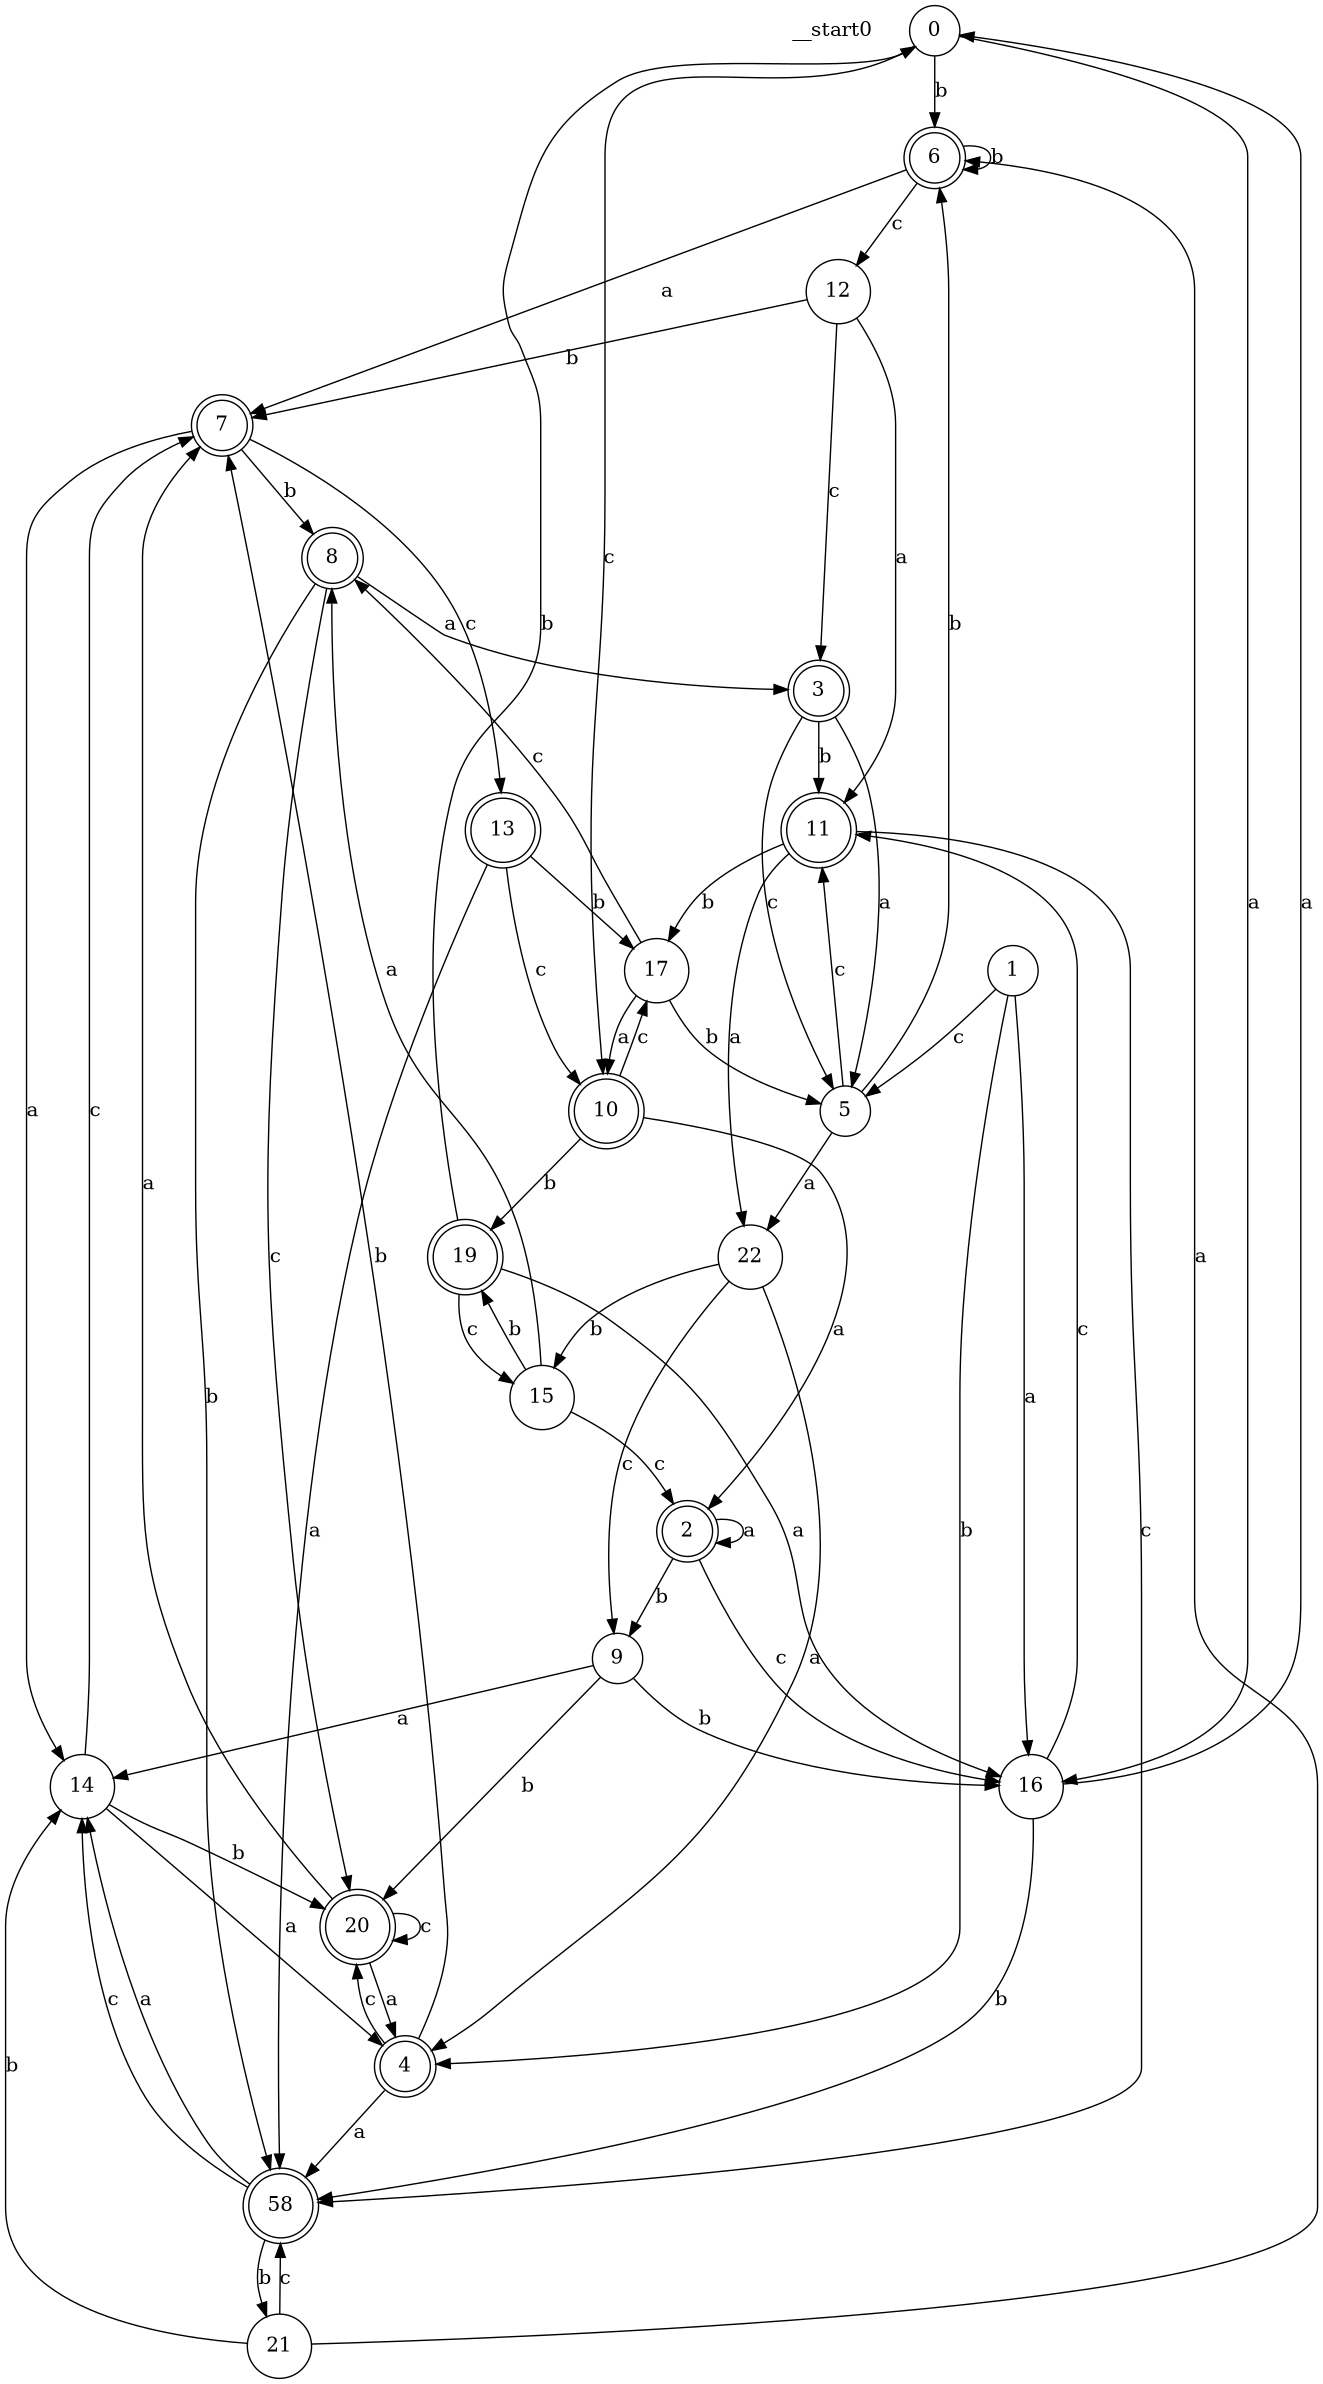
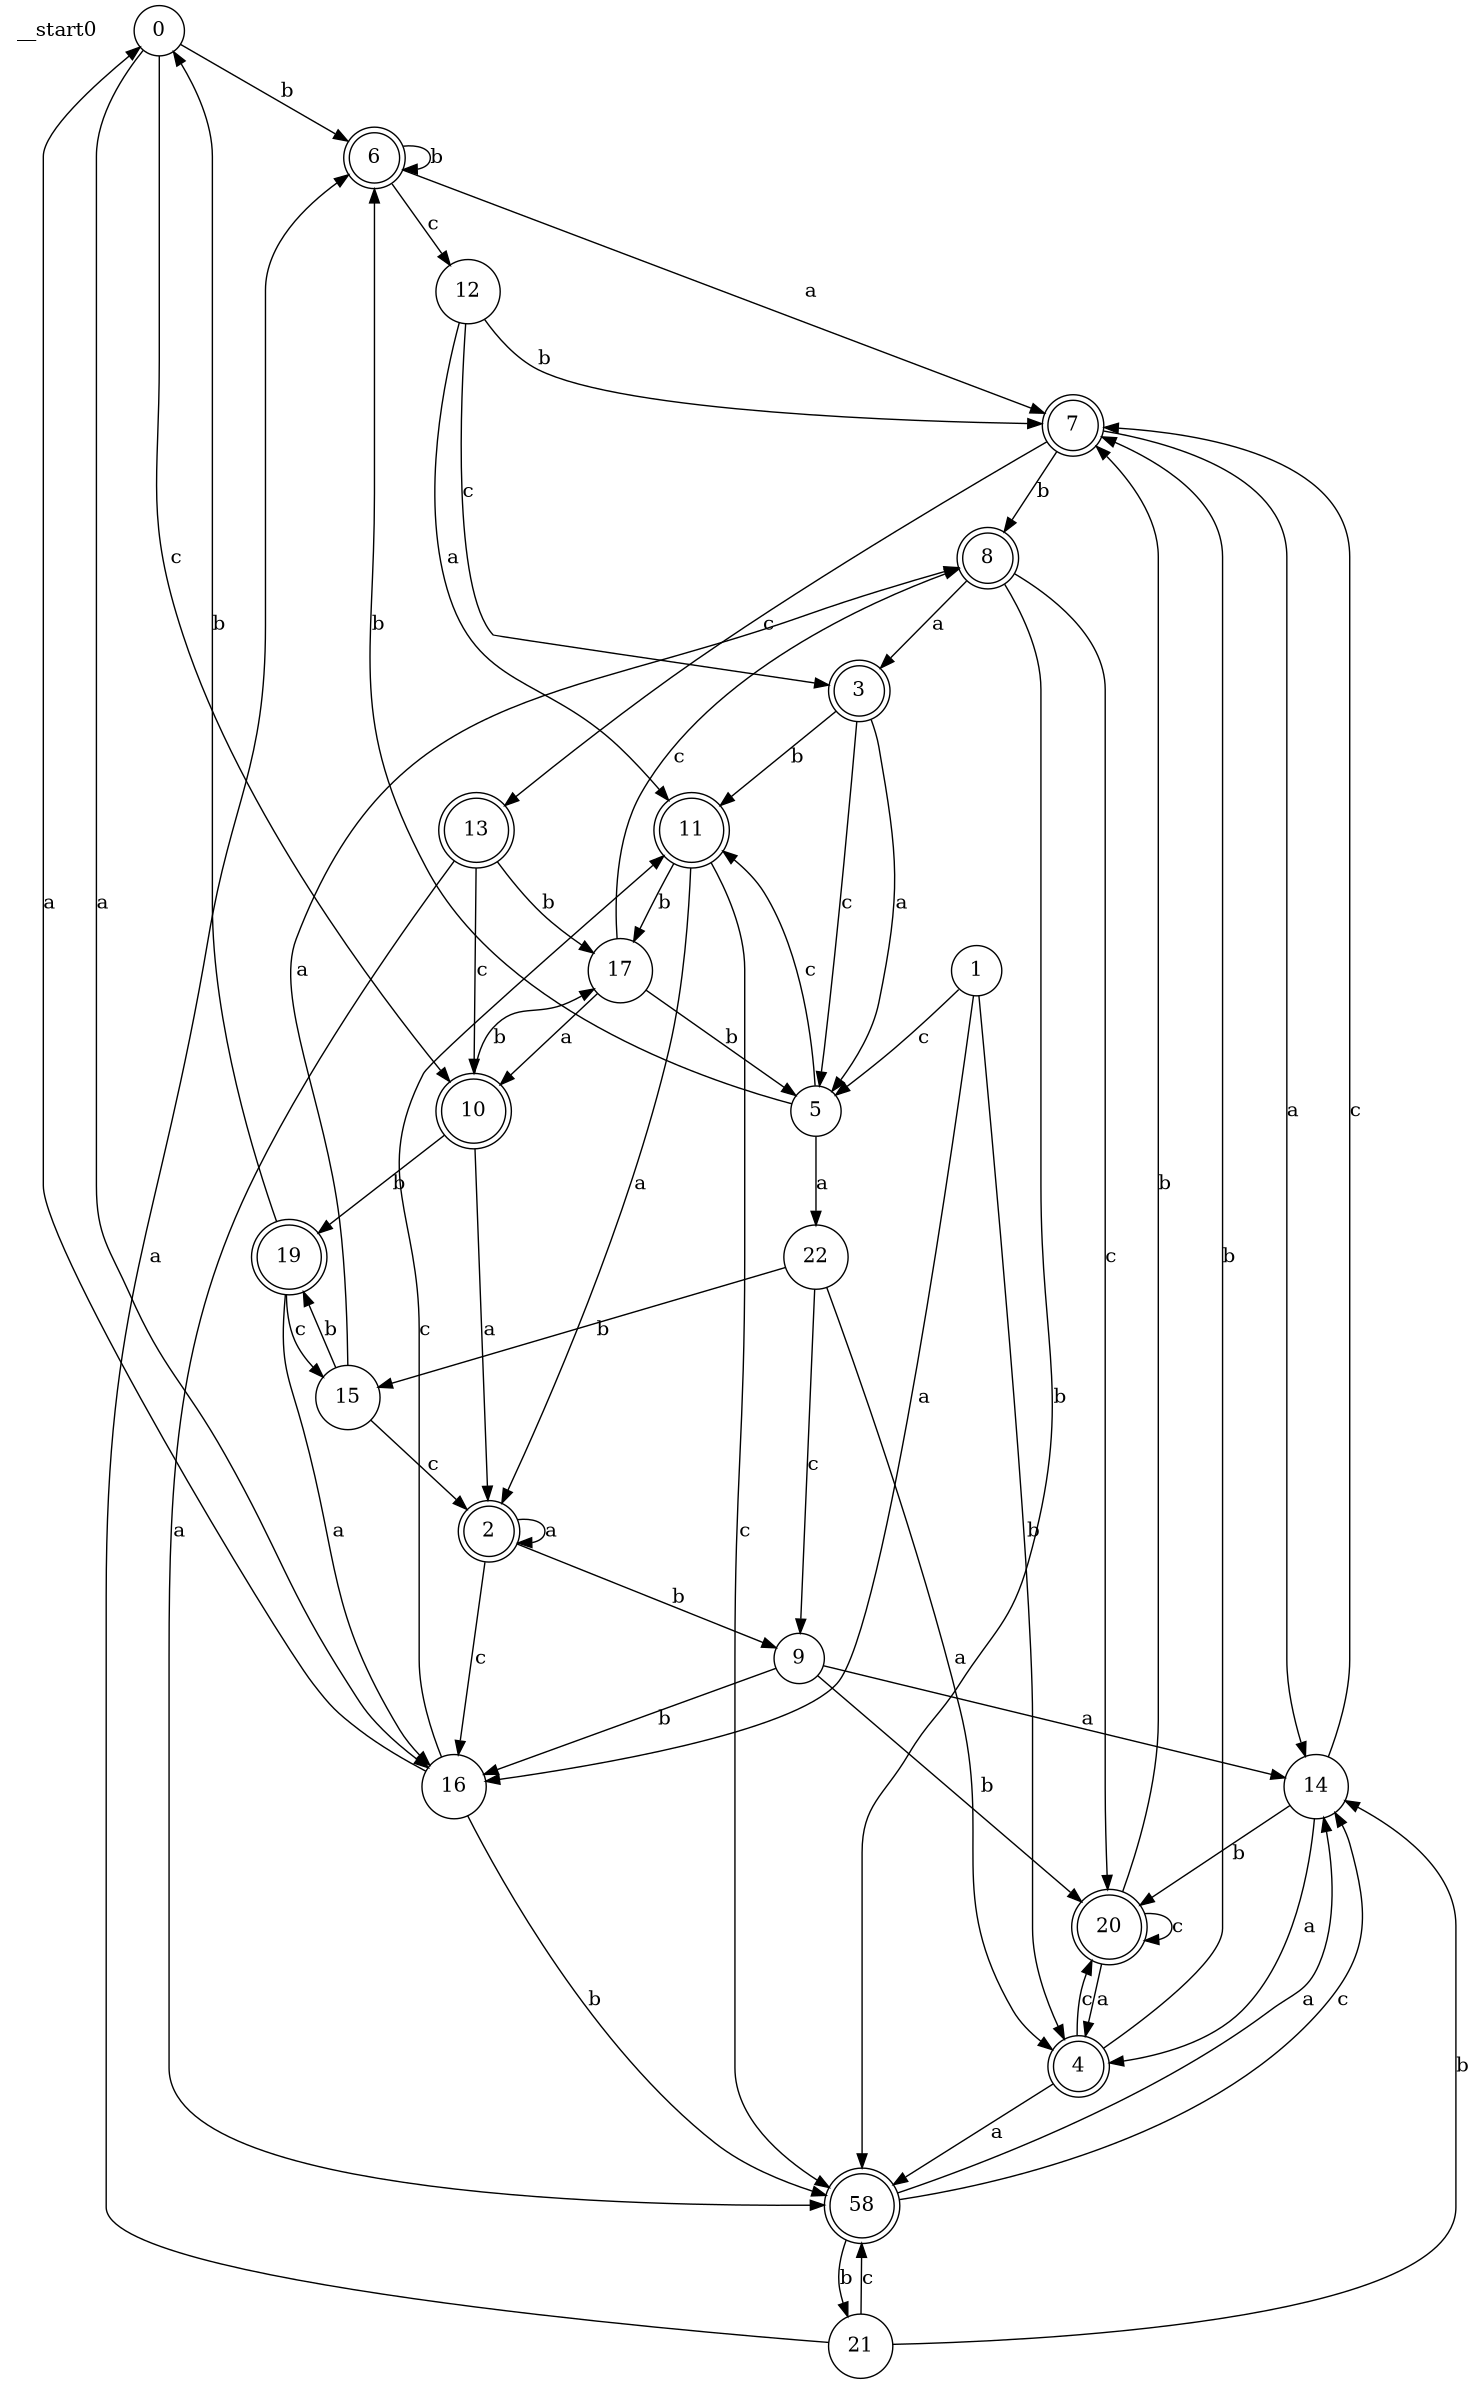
(730, 1026) -> (629, 1187)
(643, 1038) -> (500, 1038)
(149, 1184) -> (1165, 1184)
